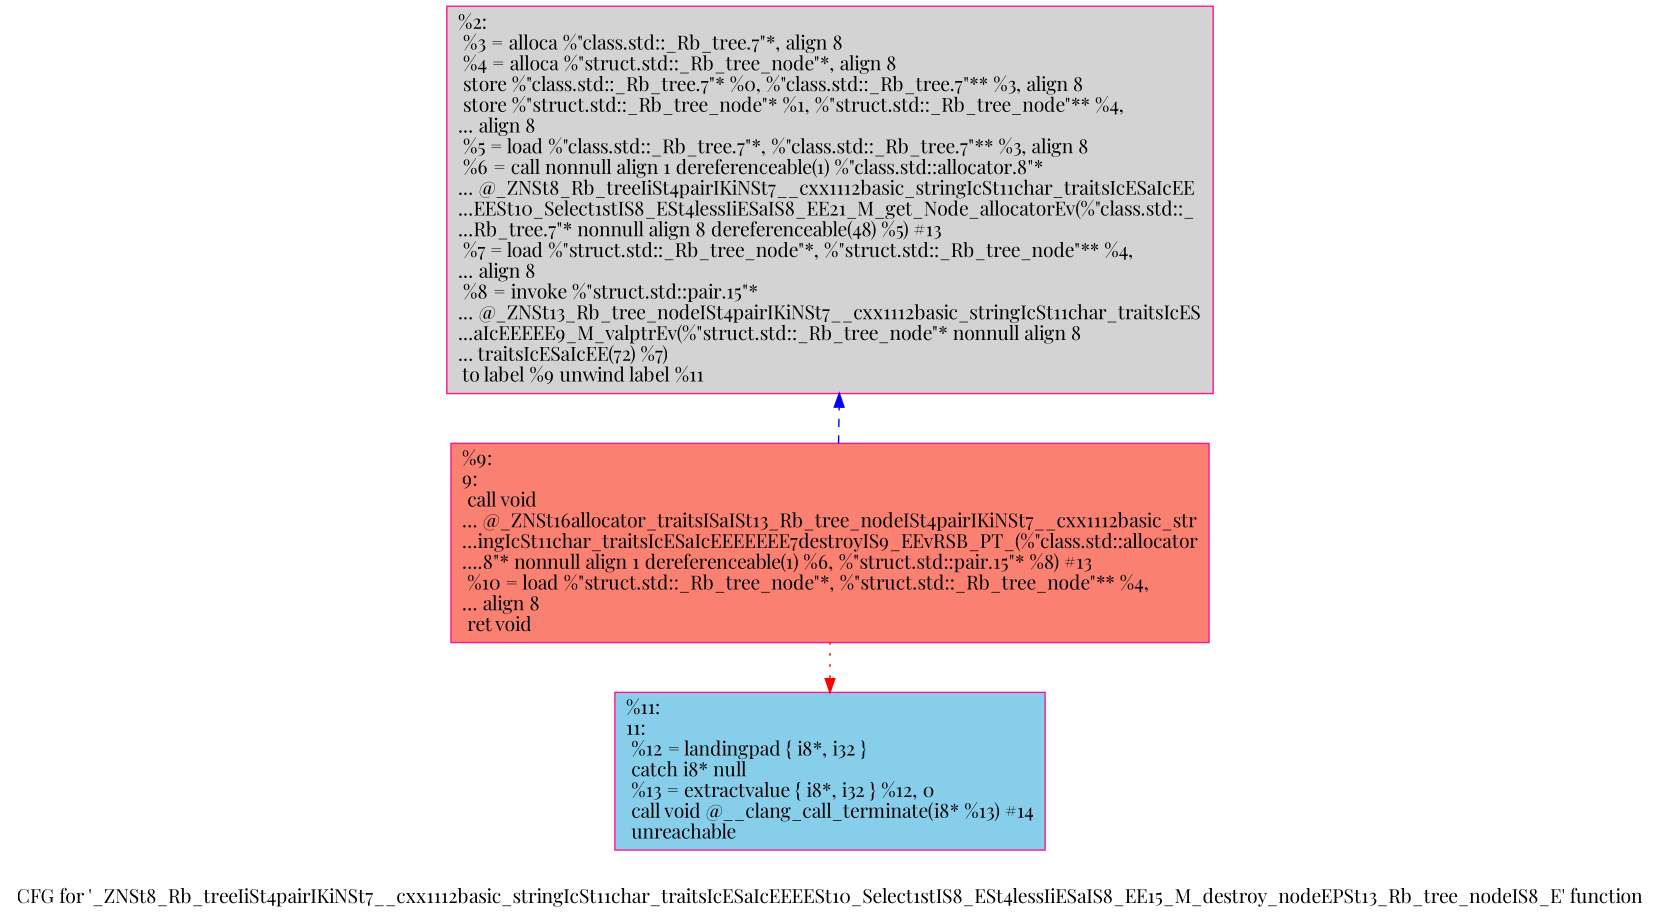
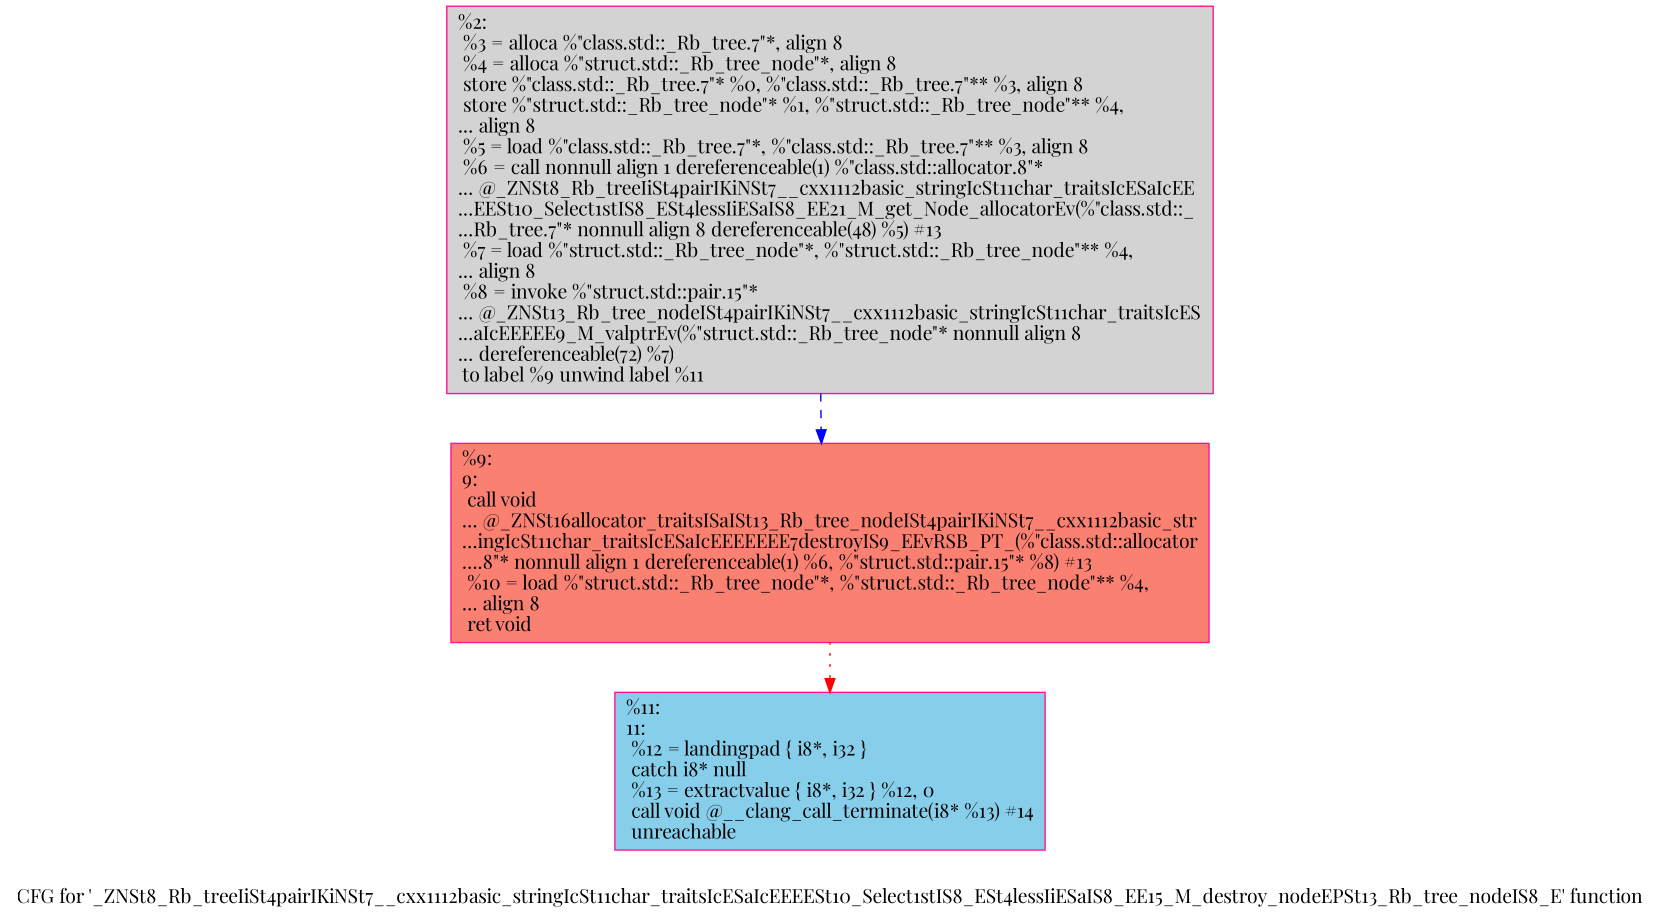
(563, 355) -> (566, 355)
(839, 426) -> (821, 411)
